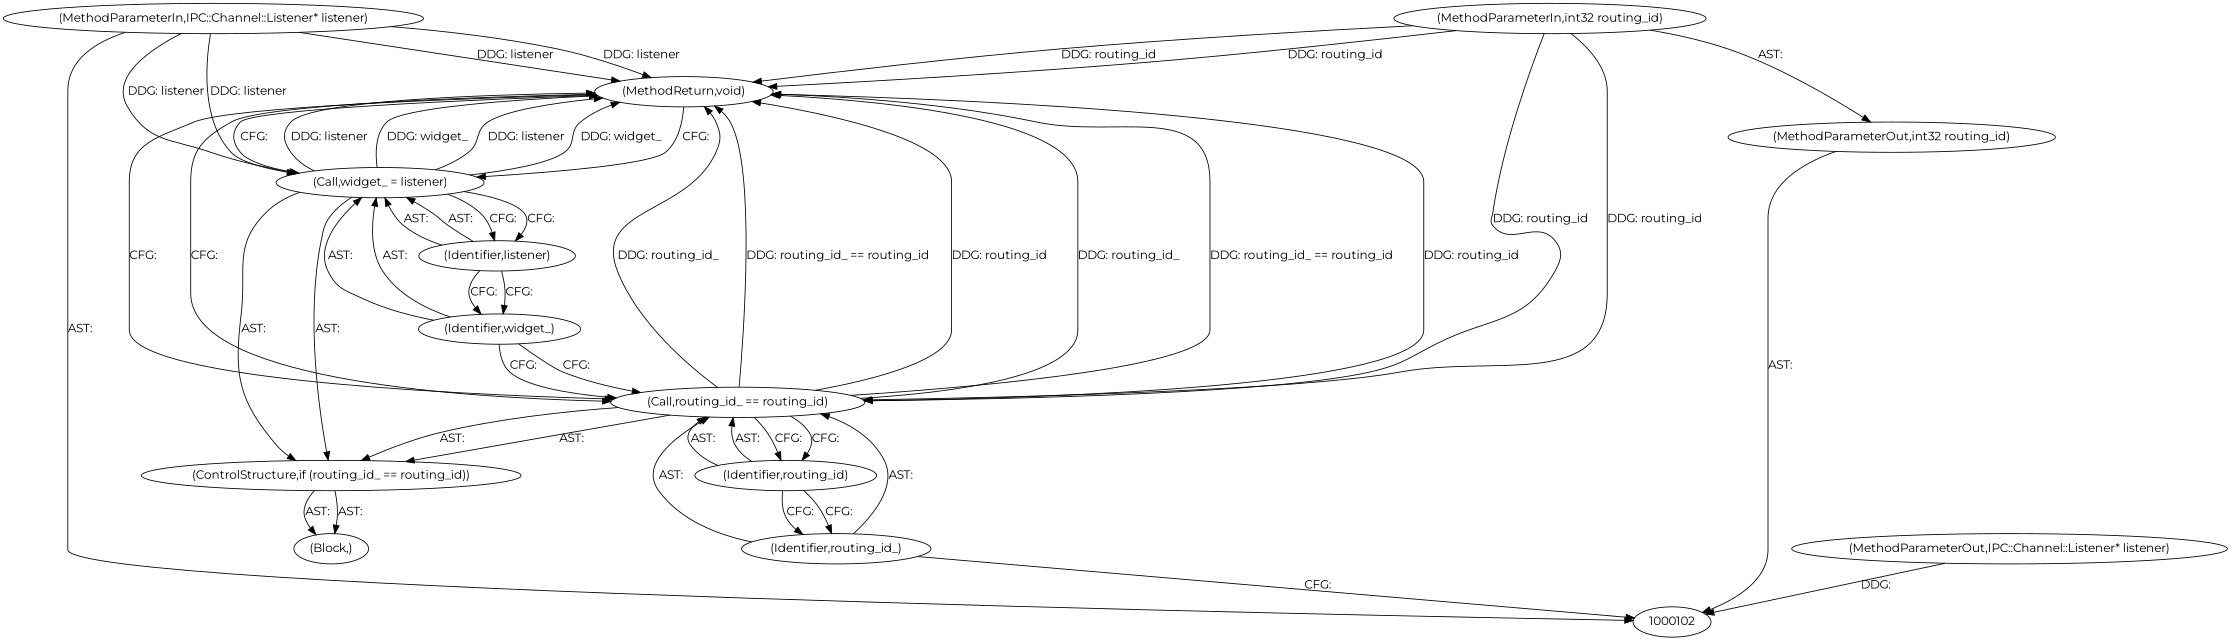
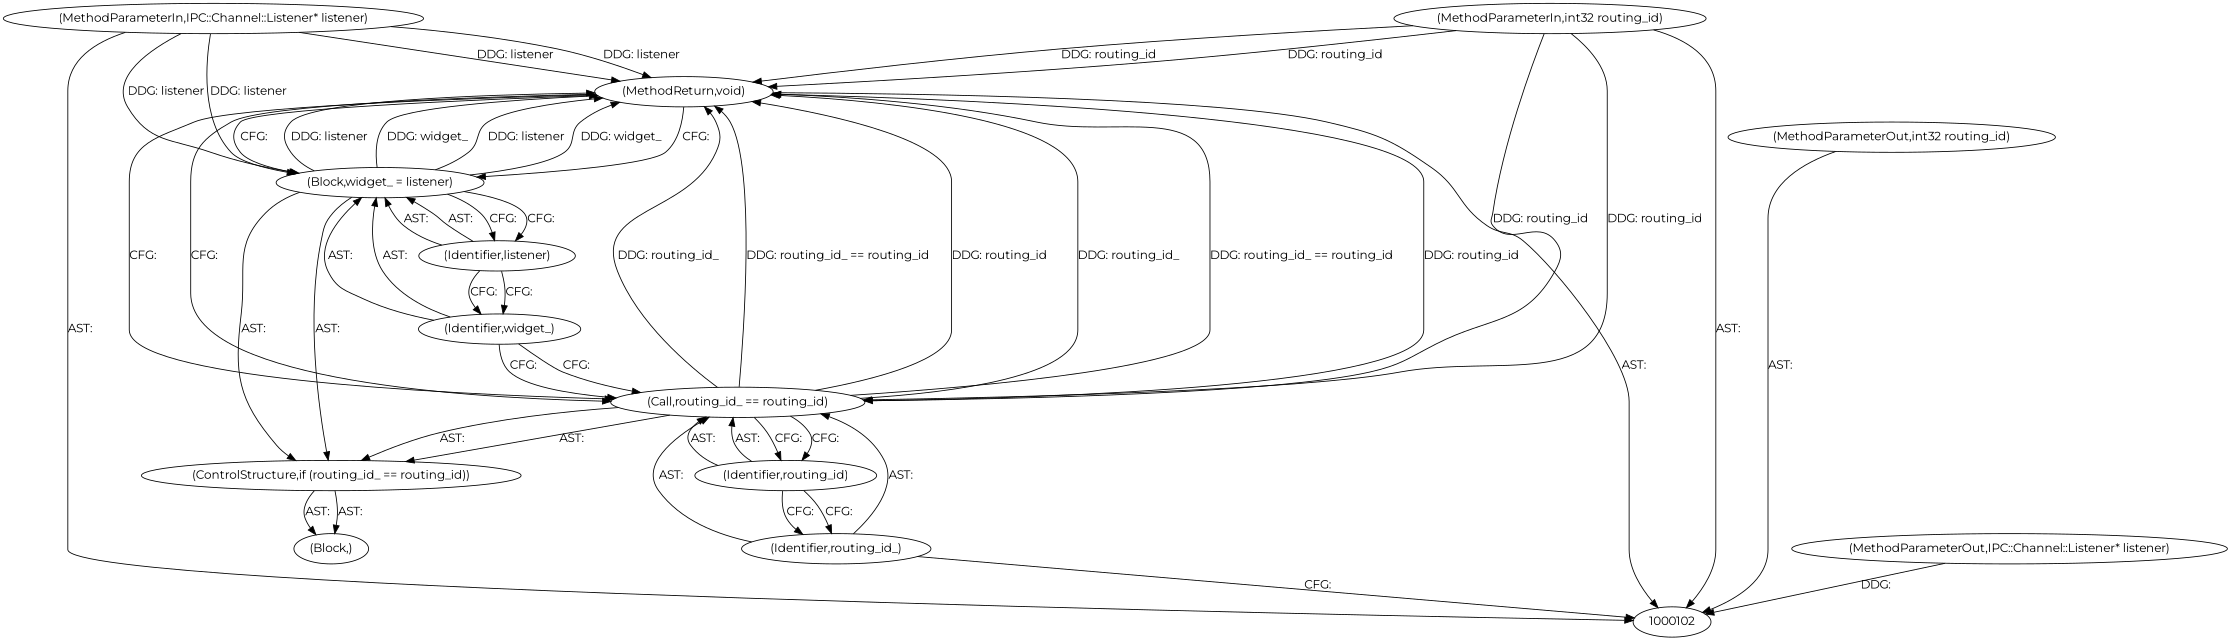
(1761, 62) -> (1716, 302)
none -> (1366, 132)
(380, 183) -> (380, 183)
